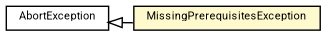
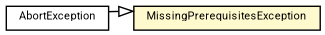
(128, 23) -> (113, 12)
